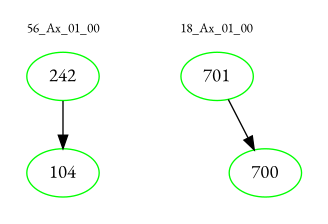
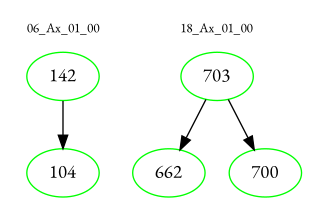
(64, 29) -> (64, 29)
(63, 76) -> (63, 76)
(217, 76) -> (217, 76)
none -> (169, 173)
